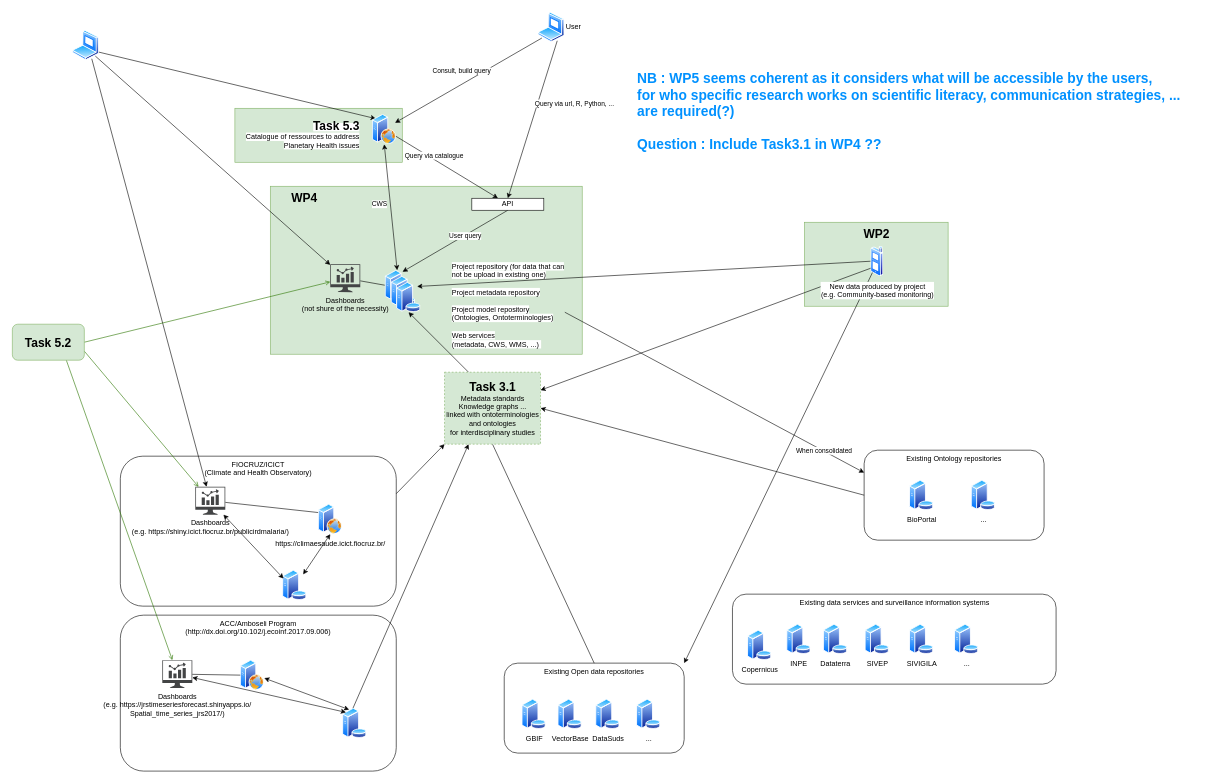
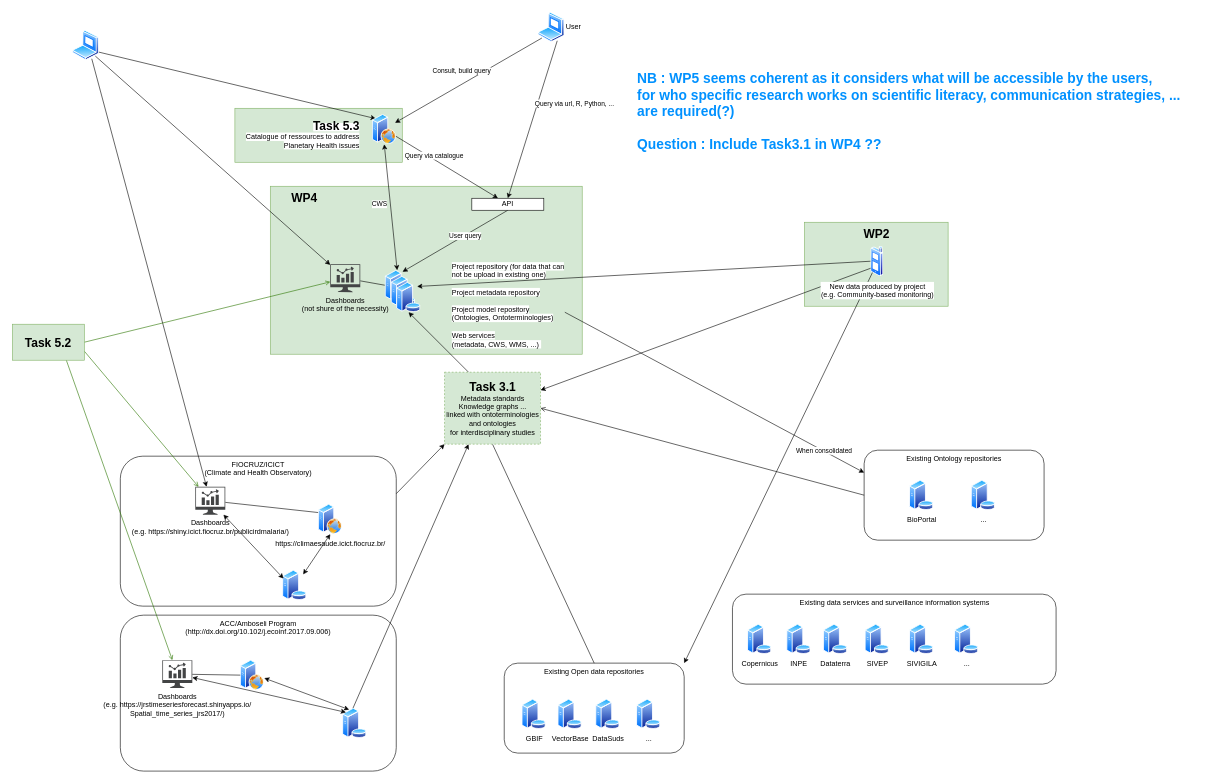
(48, 342) -> (48, 342)
(545, 410) -> (544, 409)
(760, 645) -> (760, 639)
